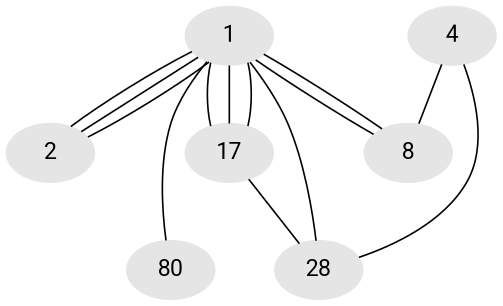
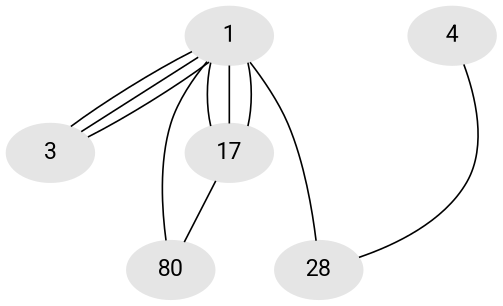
(50, 153) -> (50, 153)
(408, 153) -> none
(274, 211) -> (200, 212)
